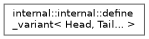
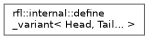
(74, 20) -> (74, 20)
